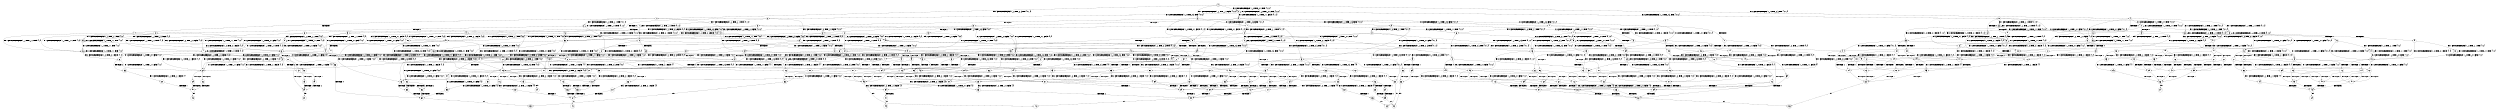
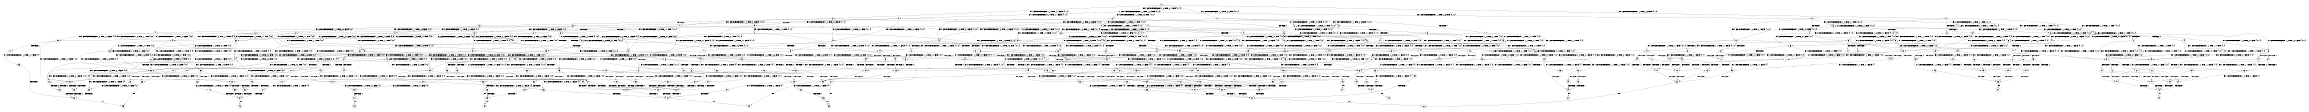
none -> (639, 28)
(769, 30) -> (414, 29)
(1150, 71) -> none
(1540, 71) -> none
